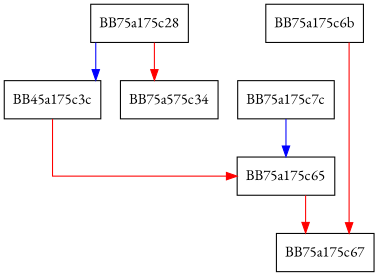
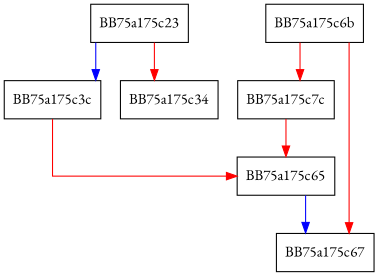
(140, 23) -> (140, 23)
none -> (300, 56)
(53, 100) -> (53, 100)
(169, 100) -> (169, 100)
(286, 133) -> (286, 133)
(306, 209) -> (306, 209)
